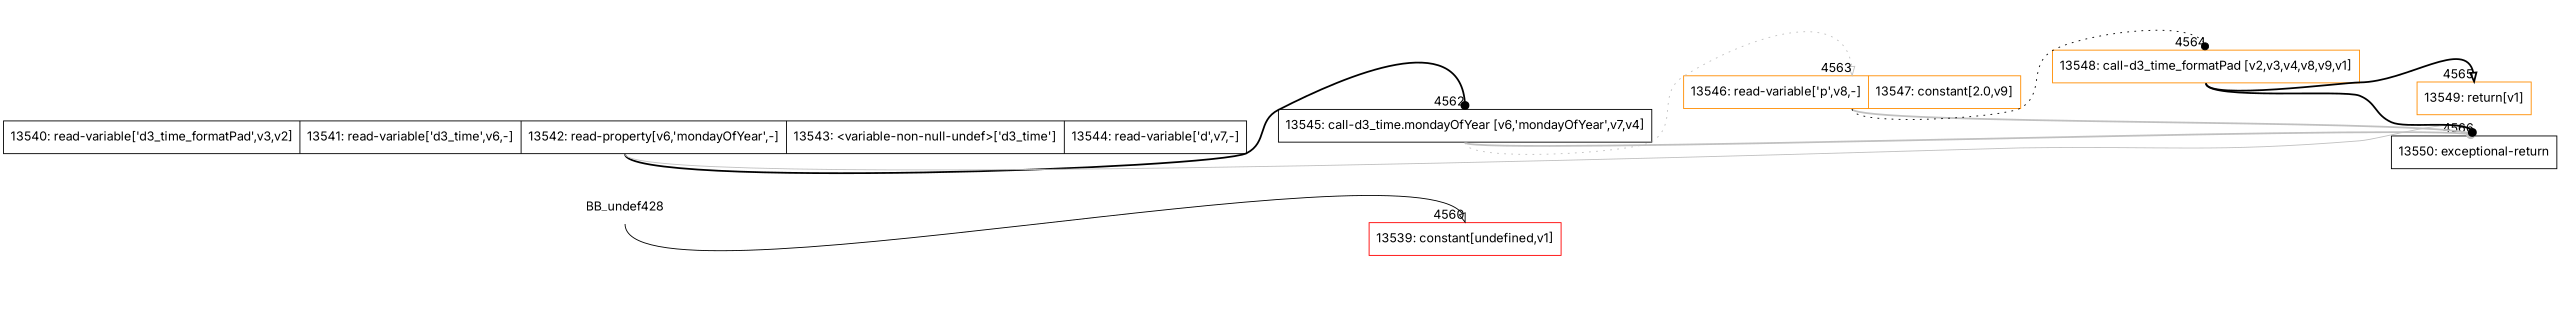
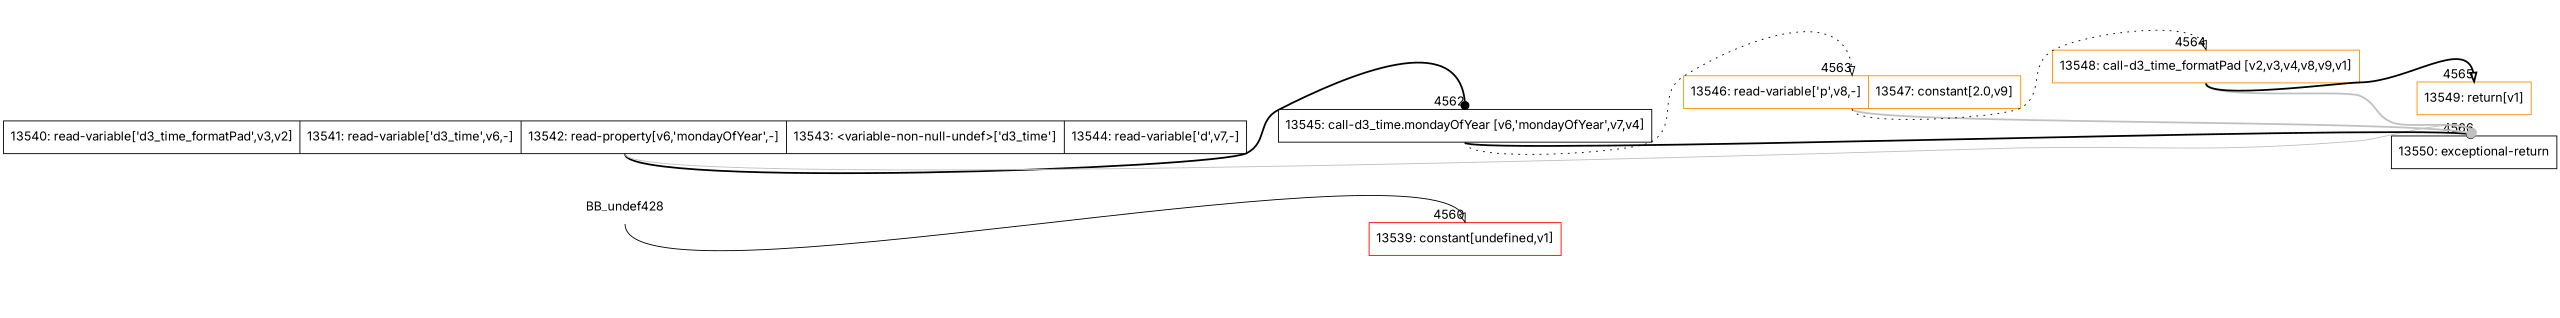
(2035, 87) -> (2035, 87)
(2343, 94) -> (2343, 94)
(1668, 107) -> (1668, 107)
(1966, 139) -> (1966, 139)
